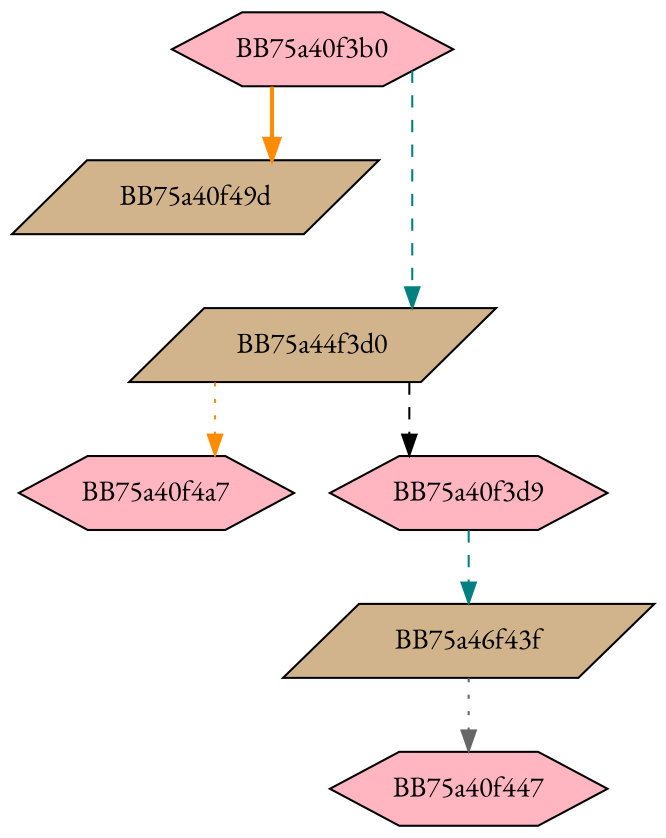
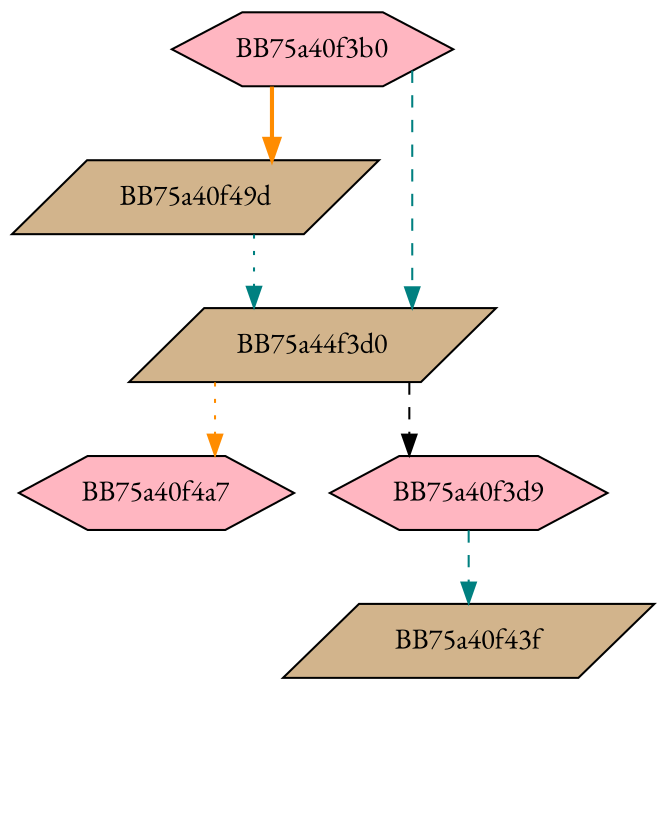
none -> (254, 261)
(469, 641) -> (469, 641)
(469, 789) -> none
